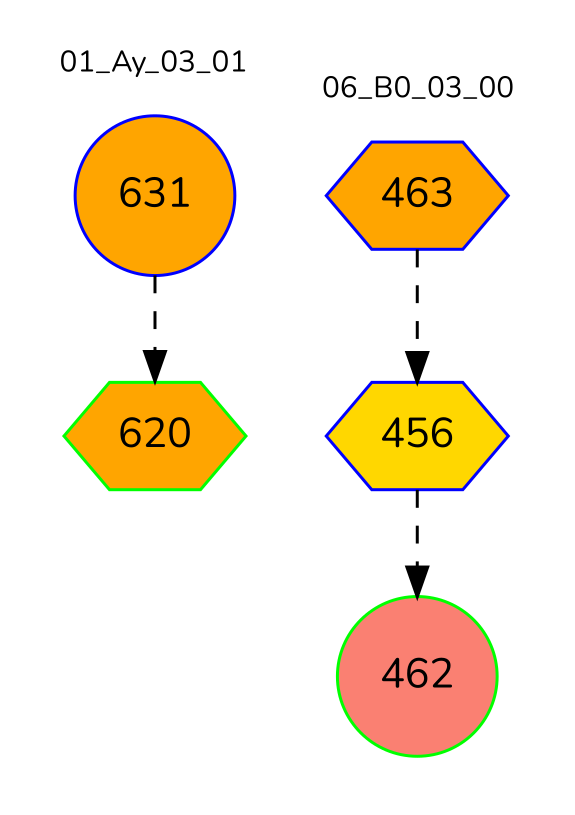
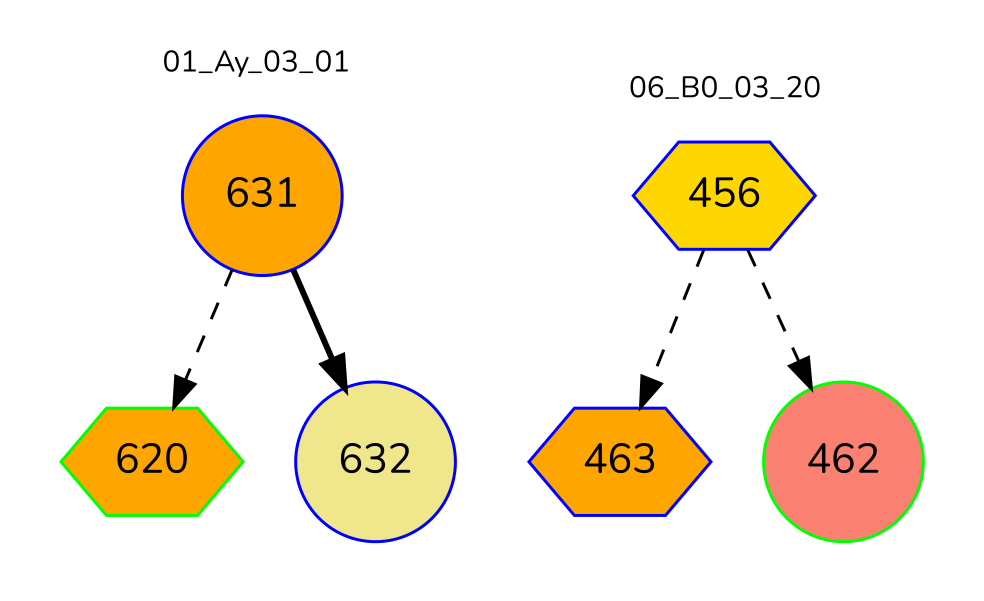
(419, 90) -> (726, 90)
(417, 301) -> (678, 314)
none -> (376, 462)
